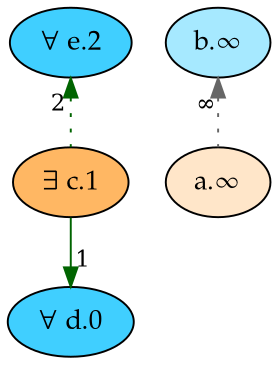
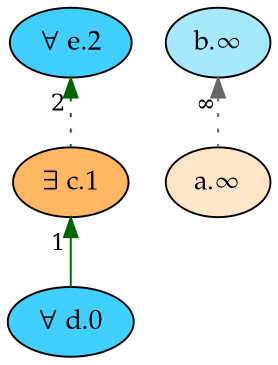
(71, 243) -> (71, 262)
